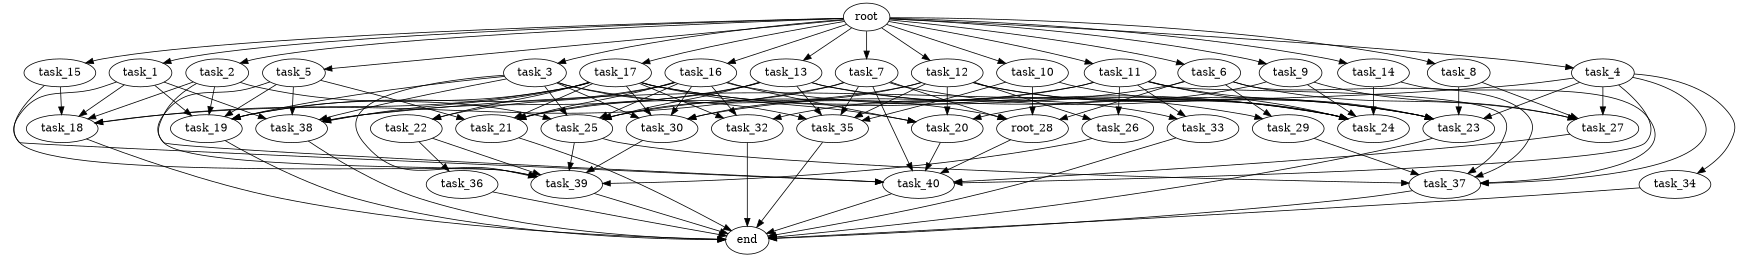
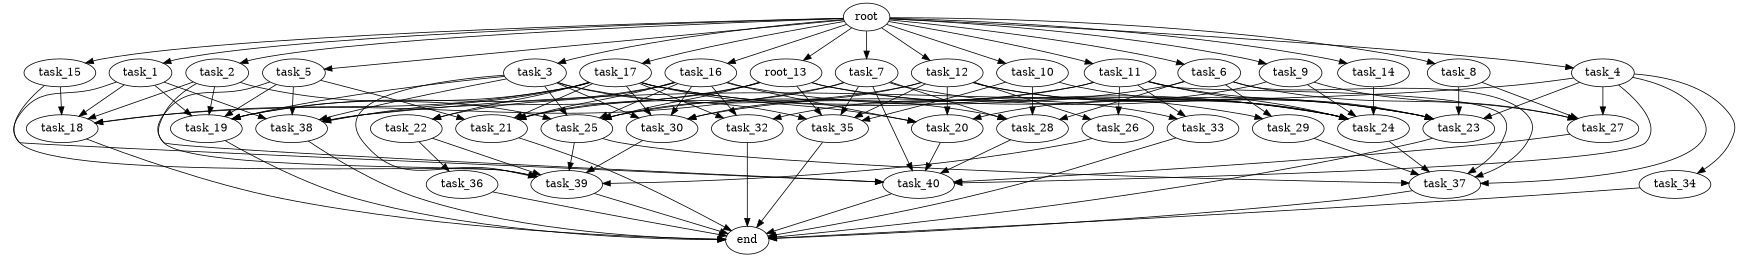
(786, 73) -> (786, 73)
(1626, 102) -> (1409, 156)
(1032, 129) -> (1032, 129)
